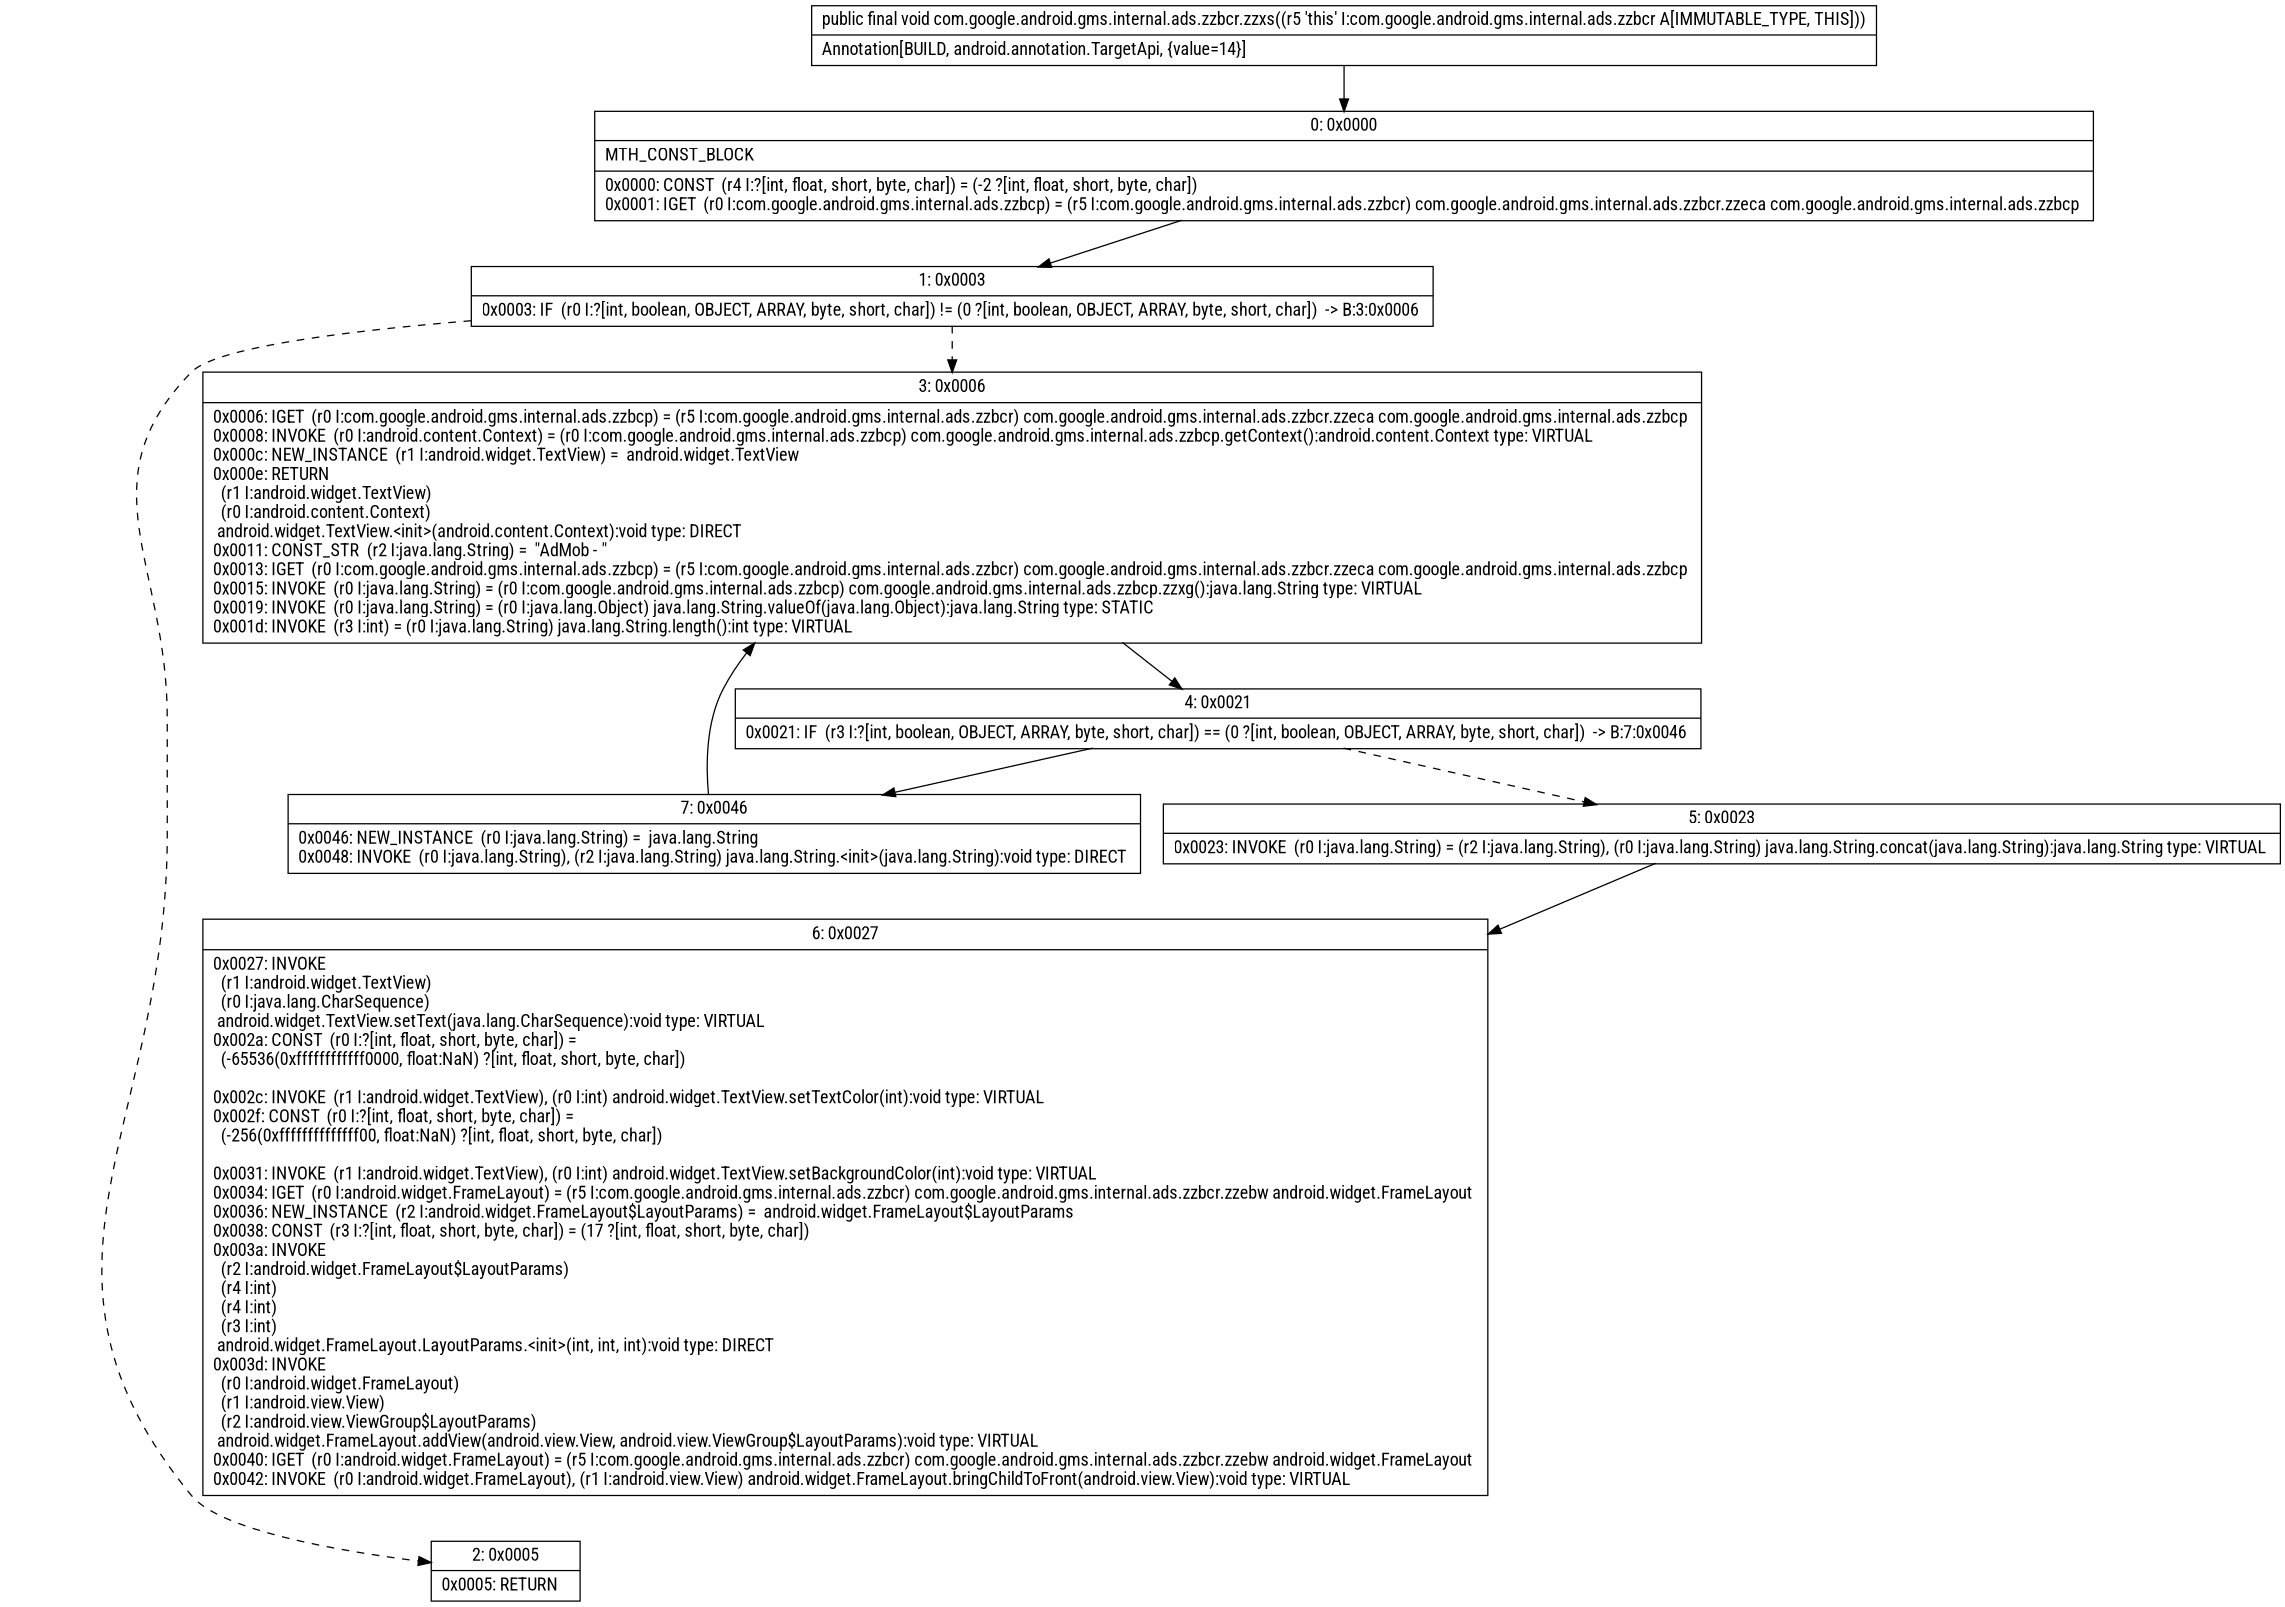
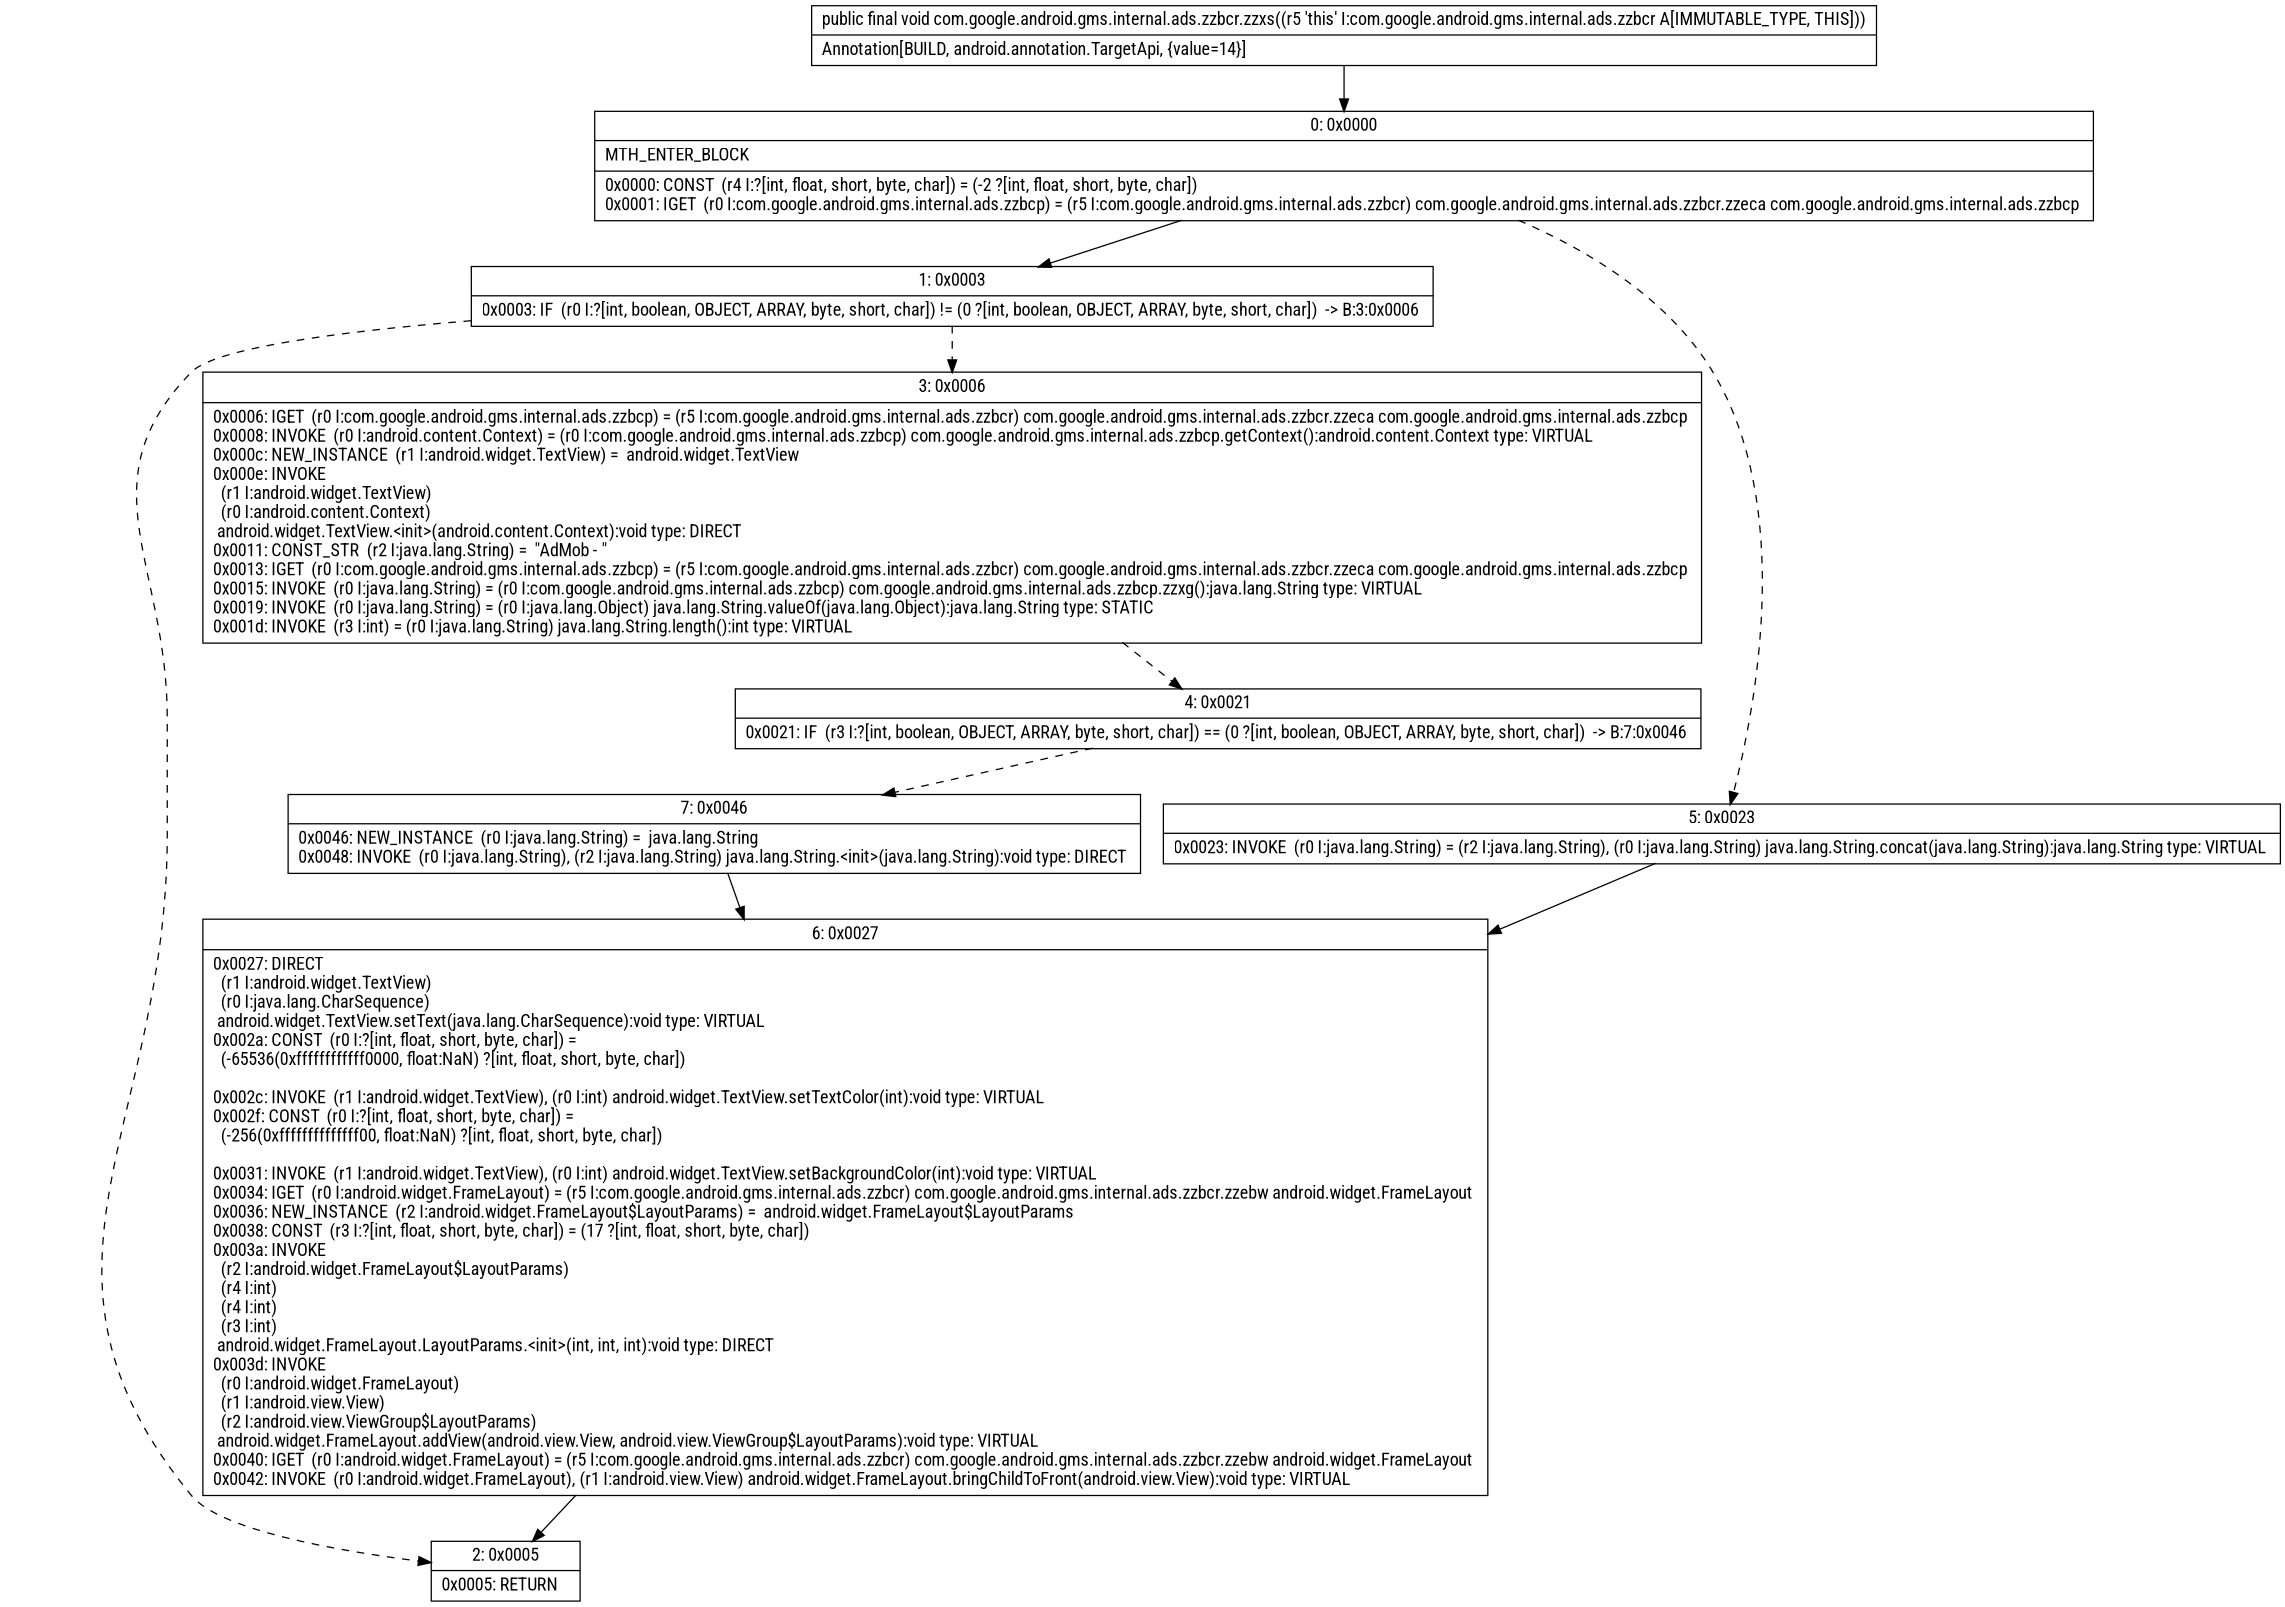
(680, 155) -> (677, 155)
(275, 475) -> (273, 475)
(1147, 662) -> (1147, 662)
(712, 720) -> (734, 890)
(994, 770) -> (994, 770)
(1464, 775) -> (1746, 455)
(273, 964) -> (272, 964)
none -> (559, 1514)
